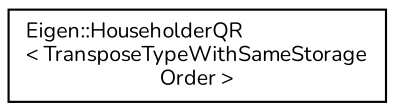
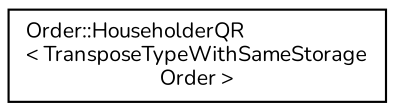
(197, 56) -> (197, 56)
